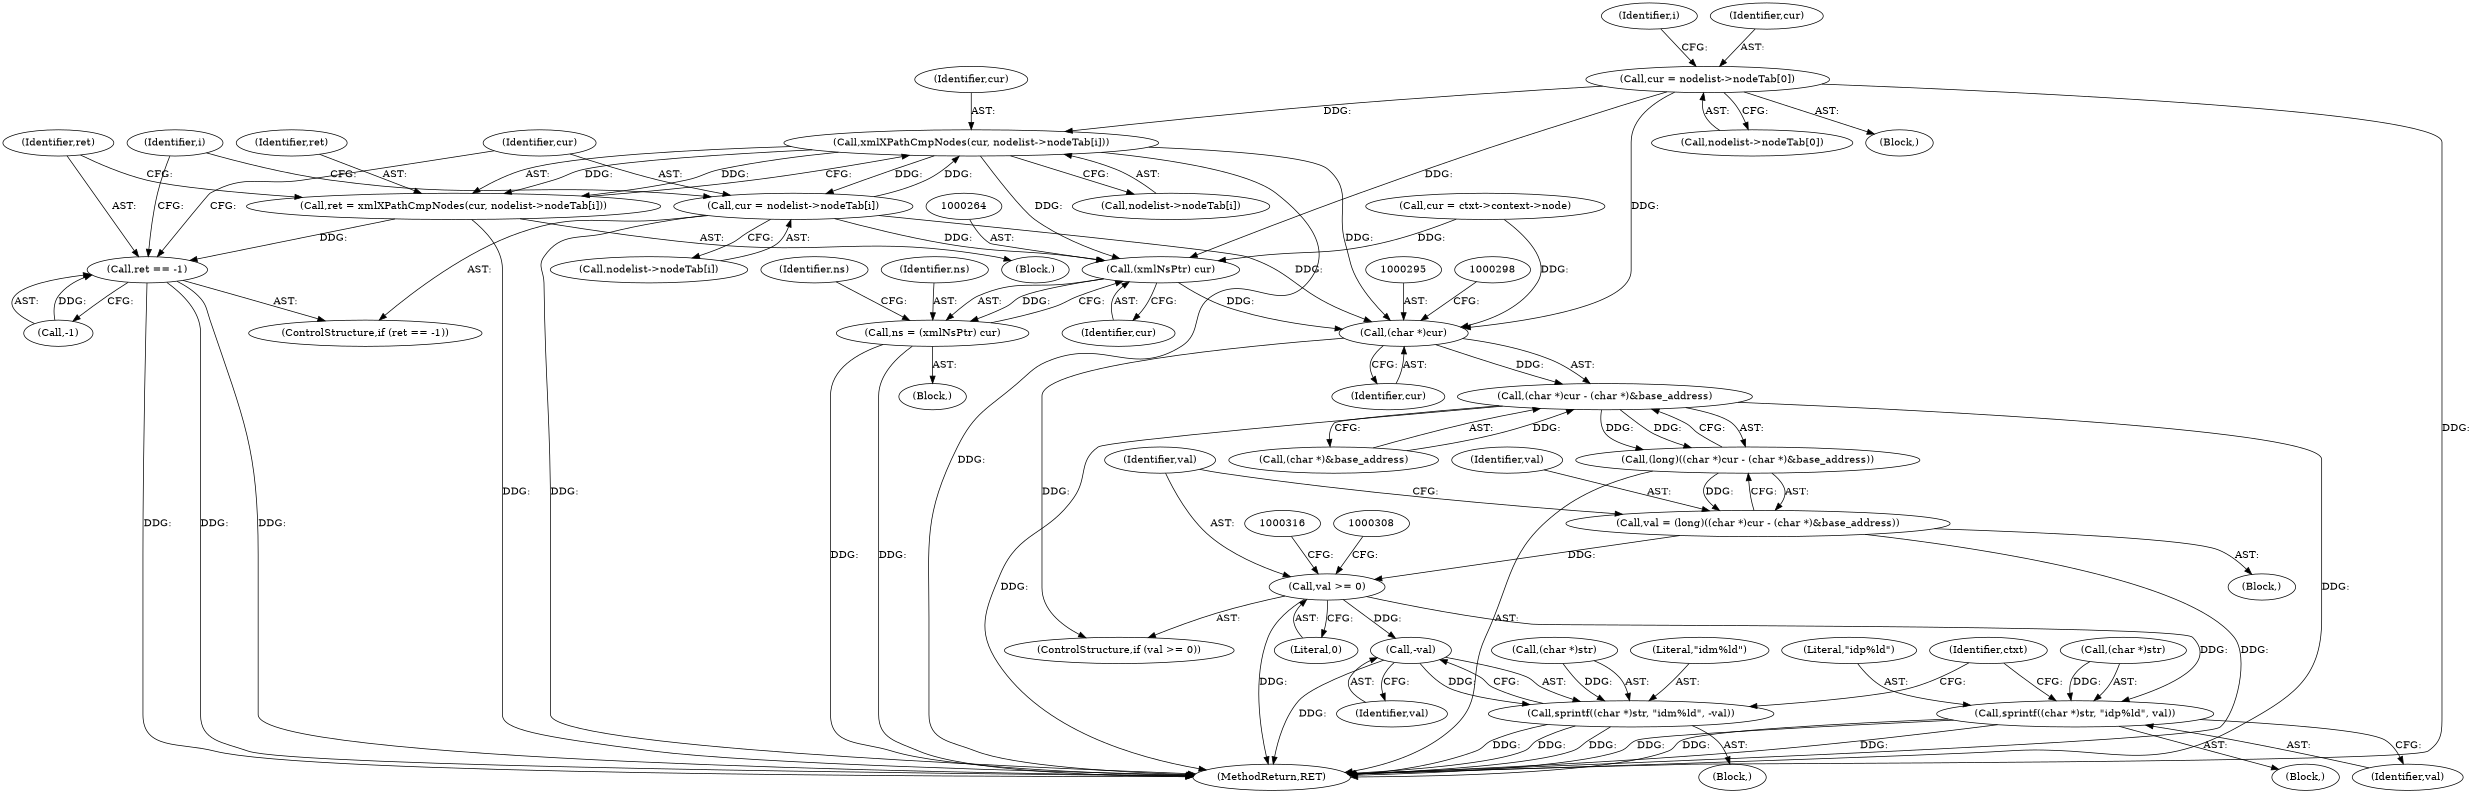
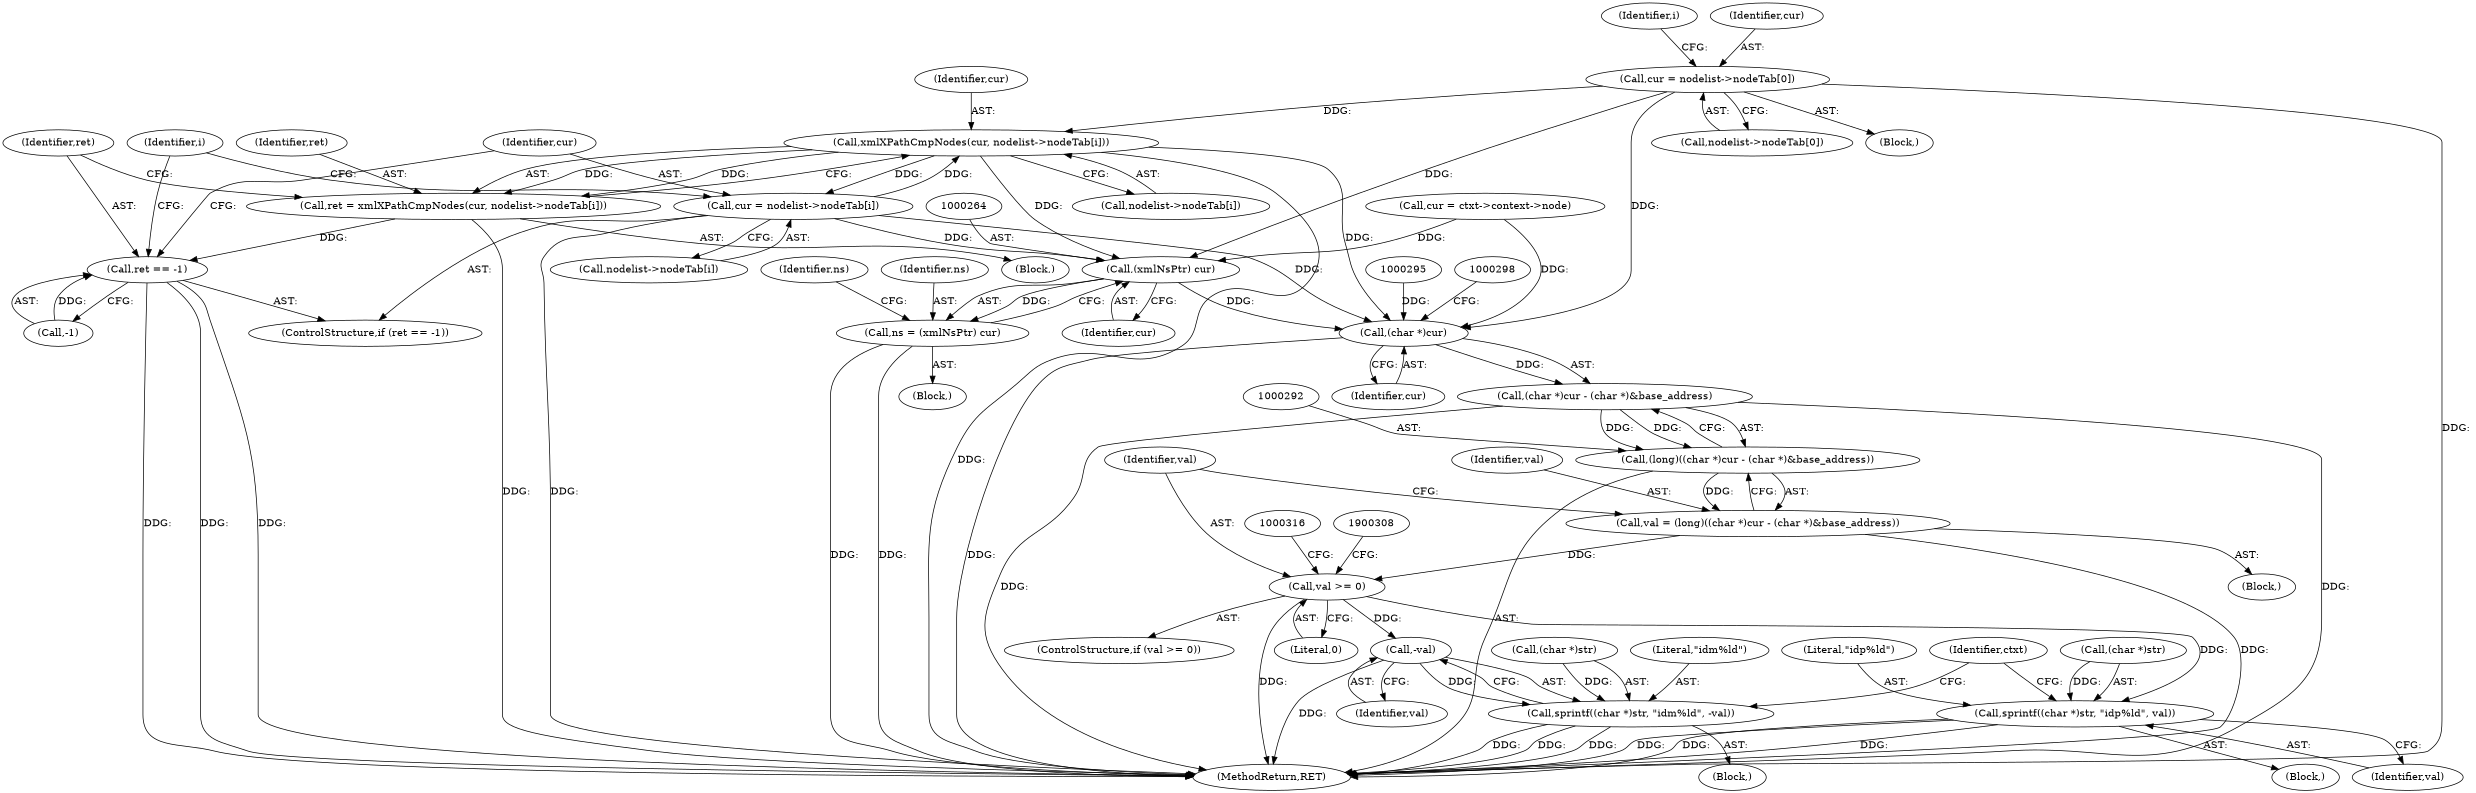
(1418, 302) -> (1418, 302)
(1064, 380) -> (979, 512)
none -> (1281, 397)
(1334, 460) -> none
(1372, 524) -> (1372, 524)
